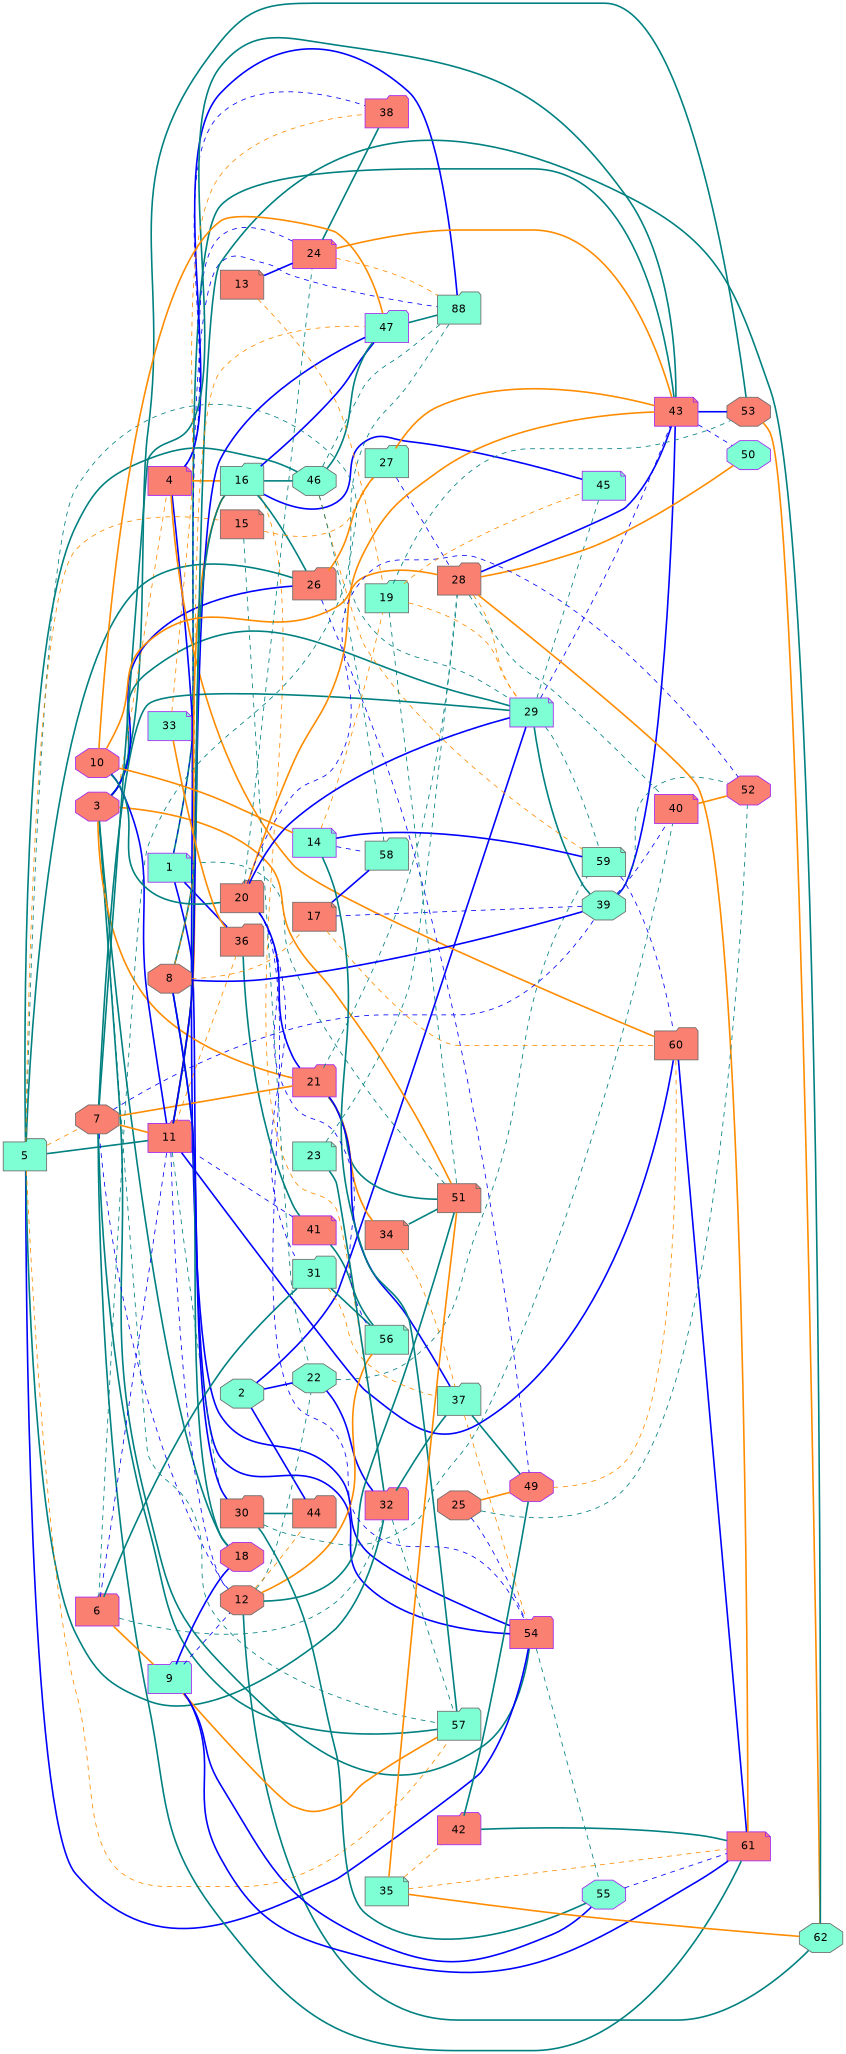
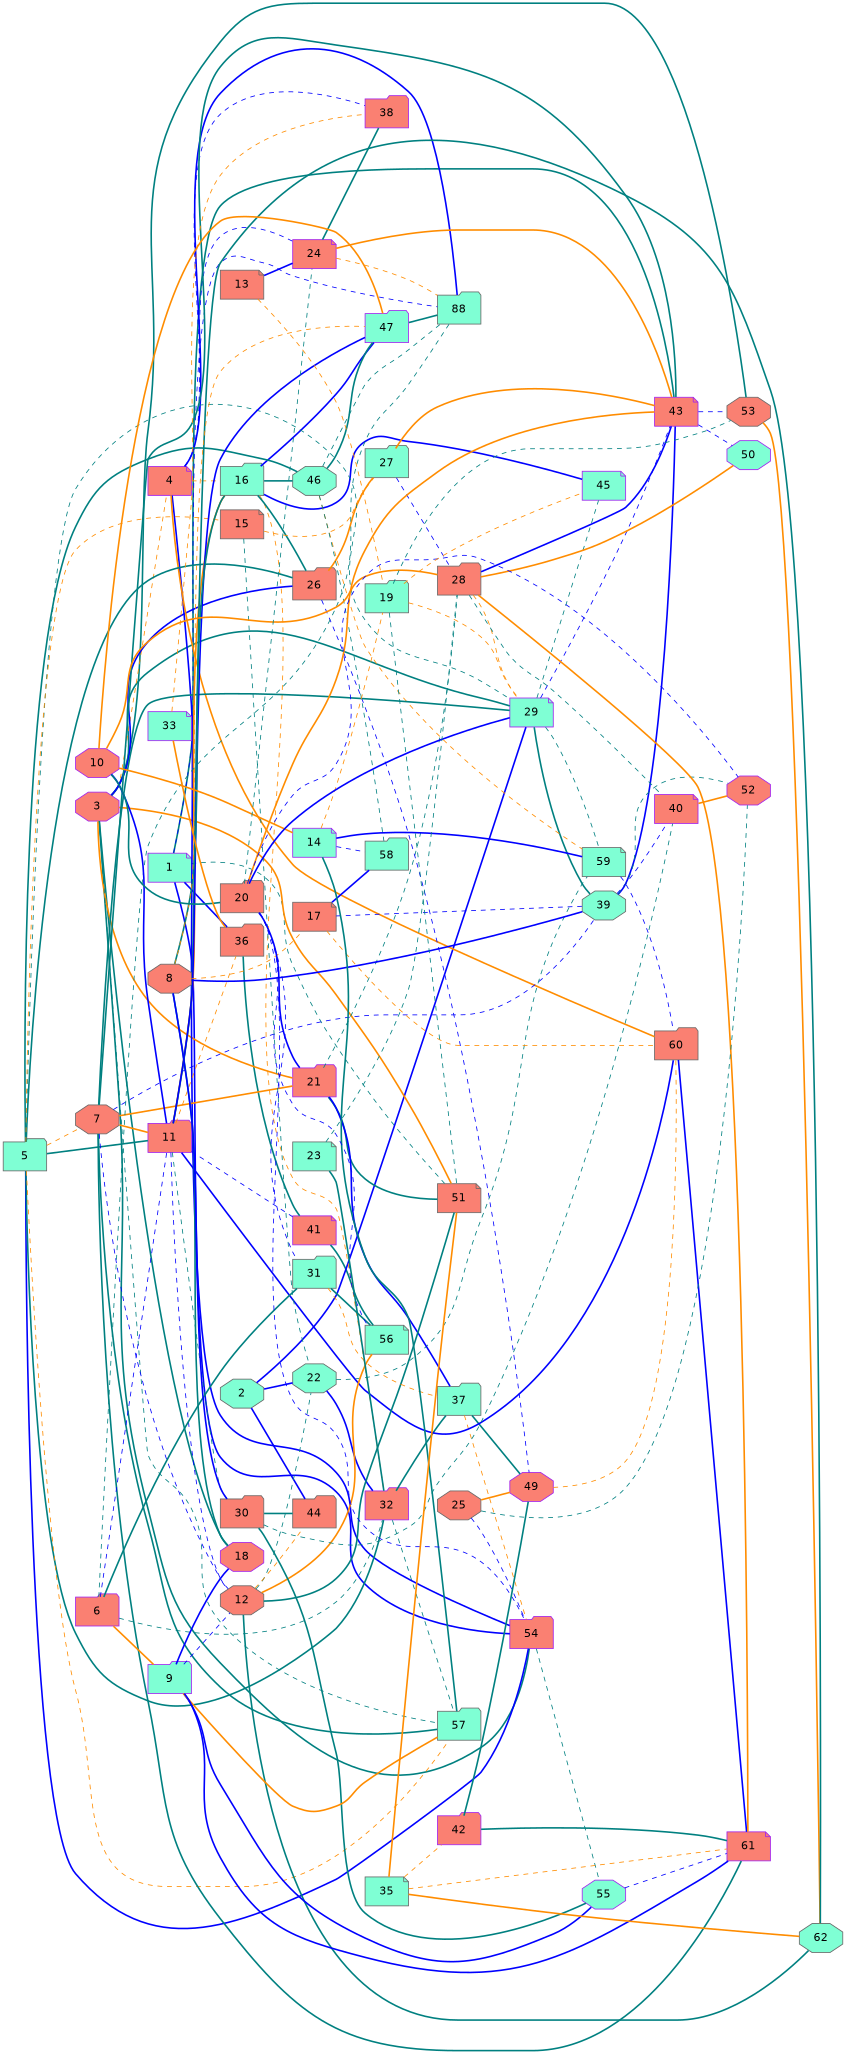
(713, 412) -> (713, 412)
(208, 481) -> (208, 481)
(387, 1235) -> none
